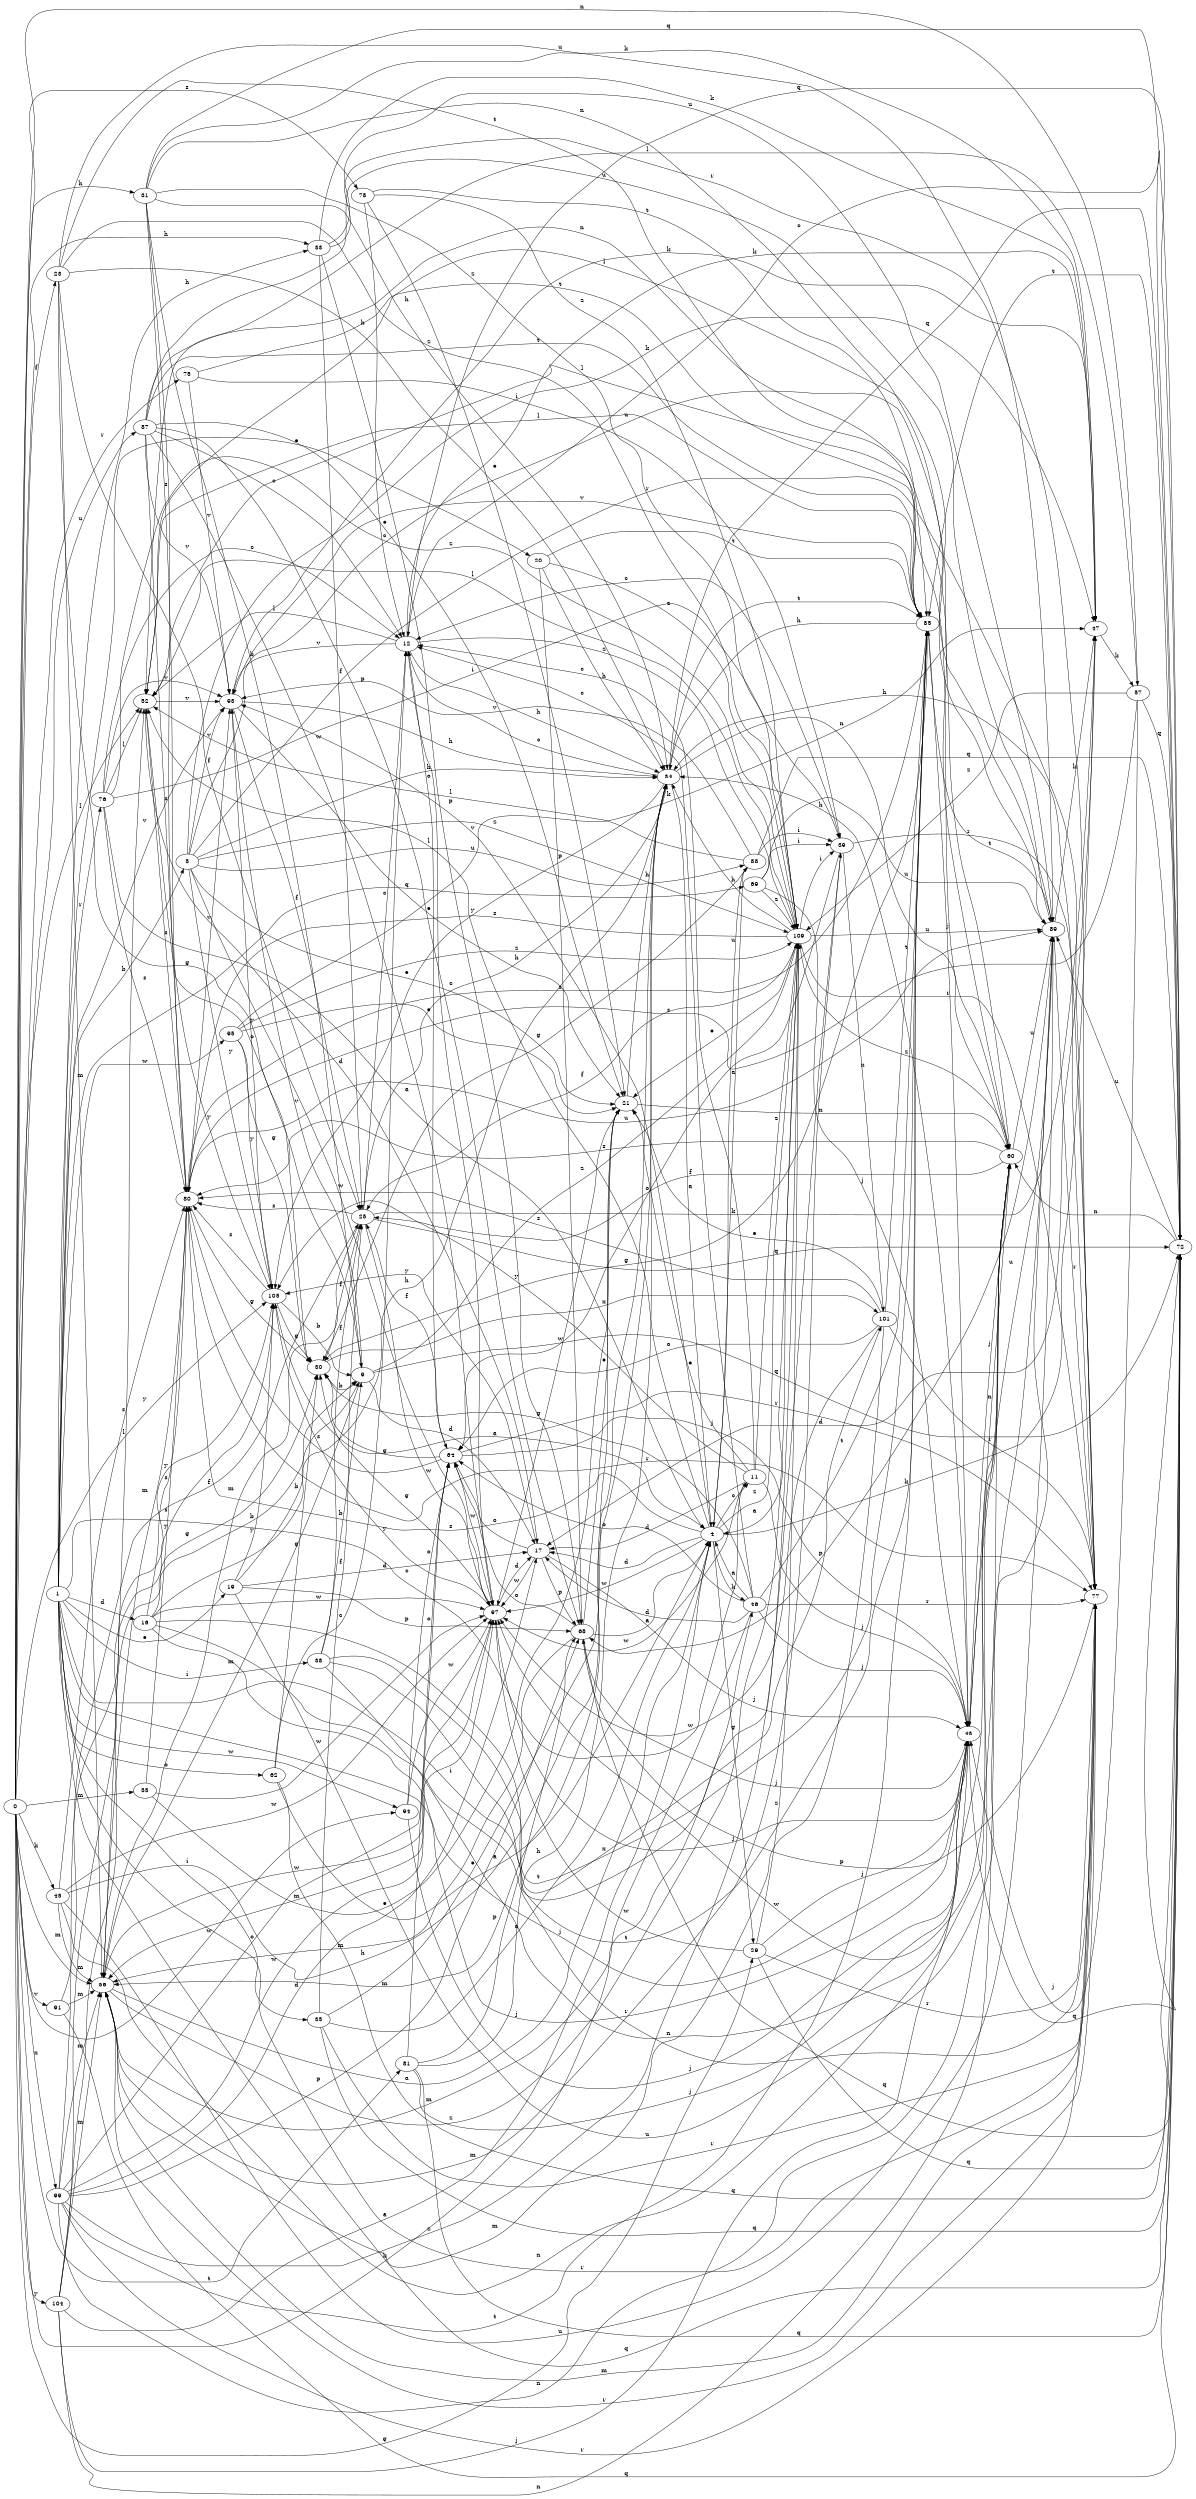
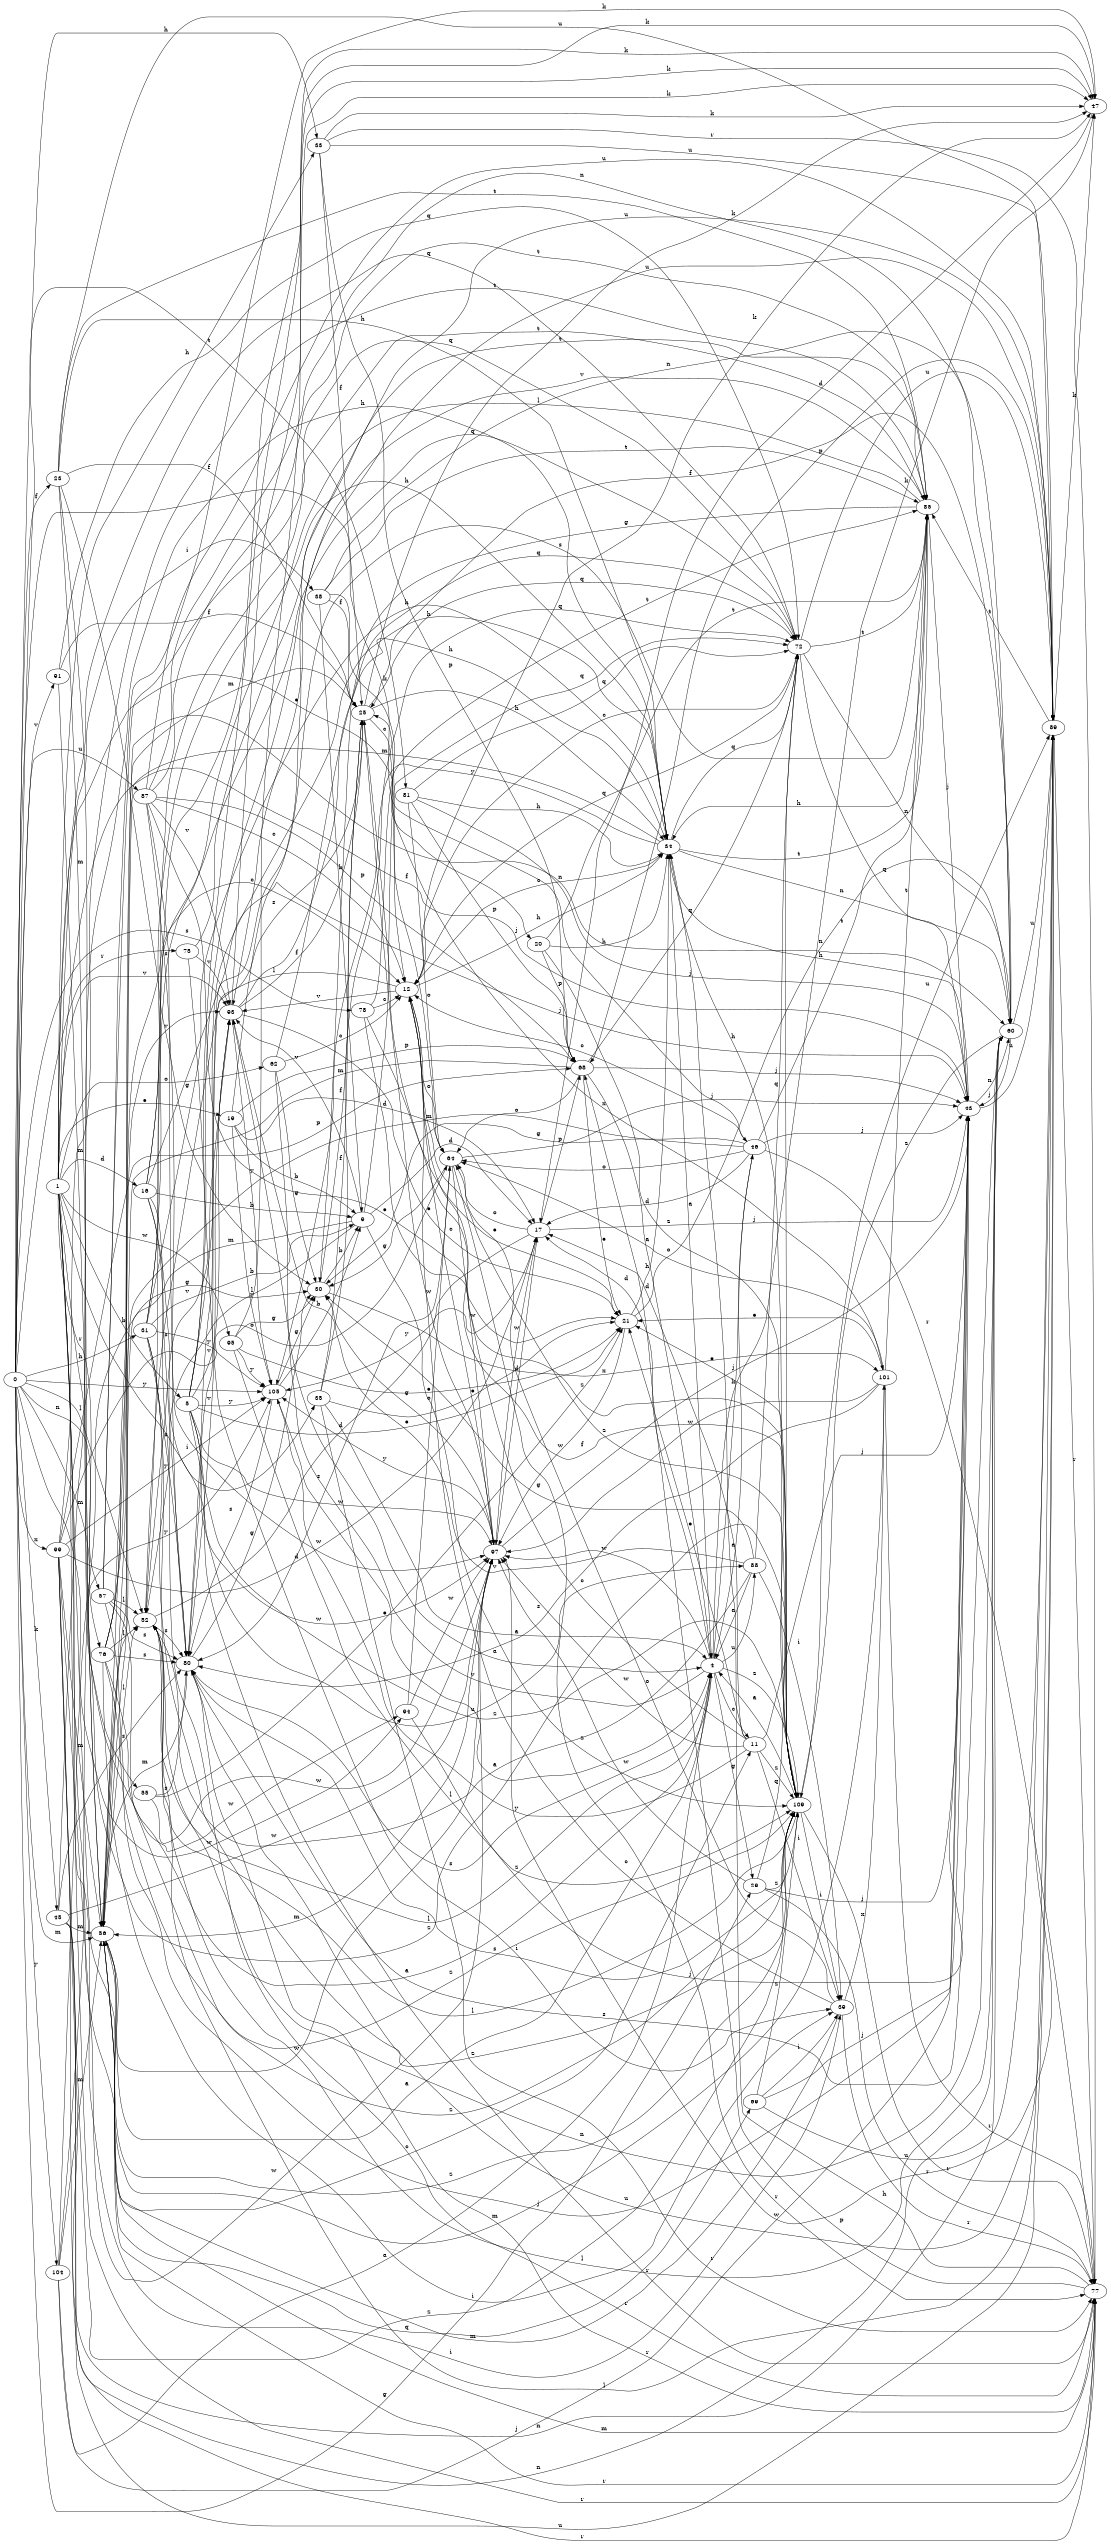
(1116, 659) -> (230, 402)
(252, 1037) -> (252, 1291)
(1147, 1851) -> (881, 885)
none -> (798, 1874)
(884, 2219) -> (165, 723)
